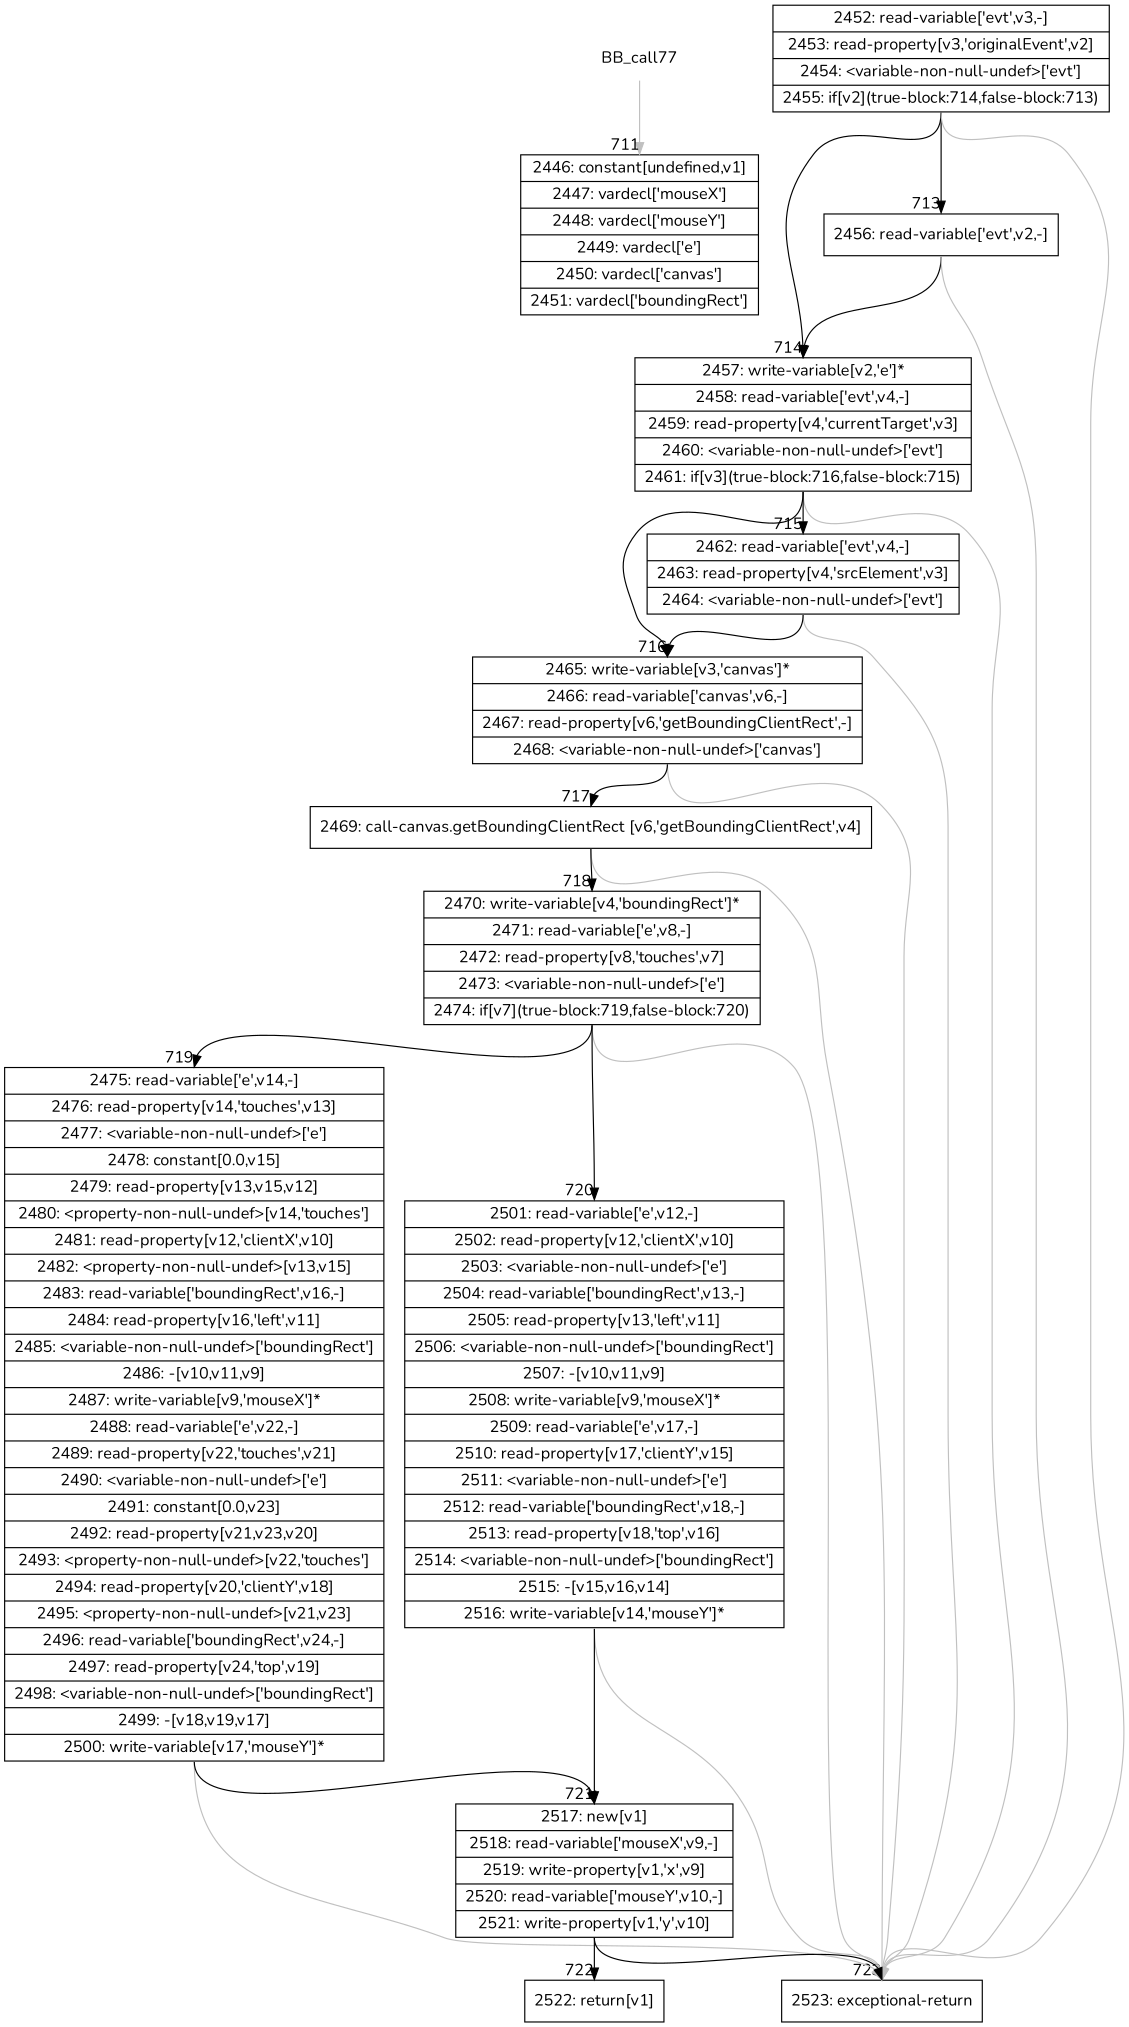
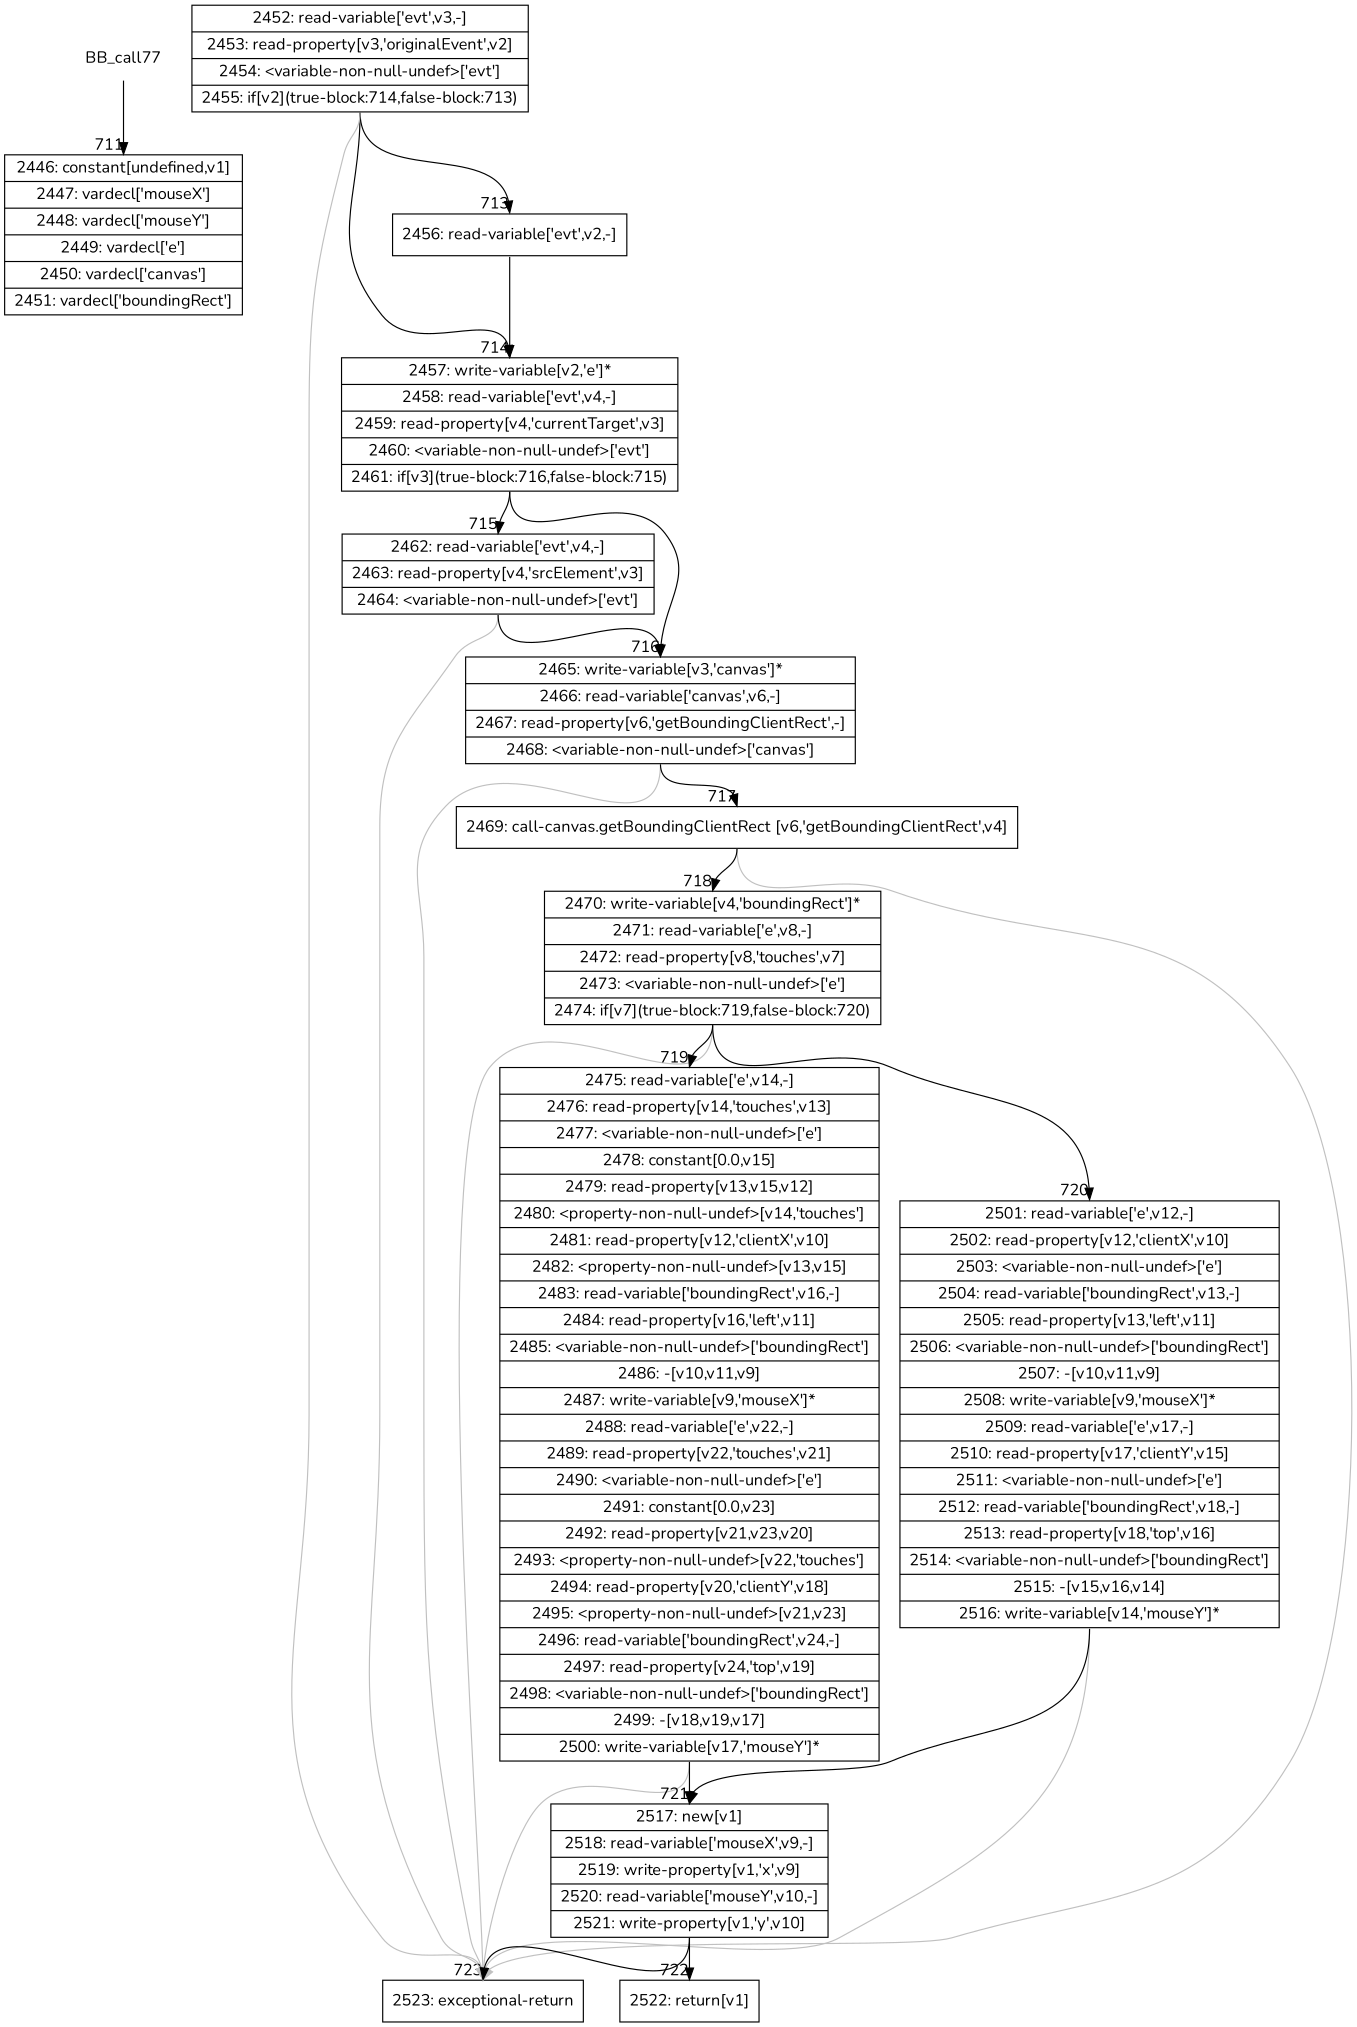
(640, 112) -> (124, 112)
(1036, 1157) -> none
(992, 1178) -> none
